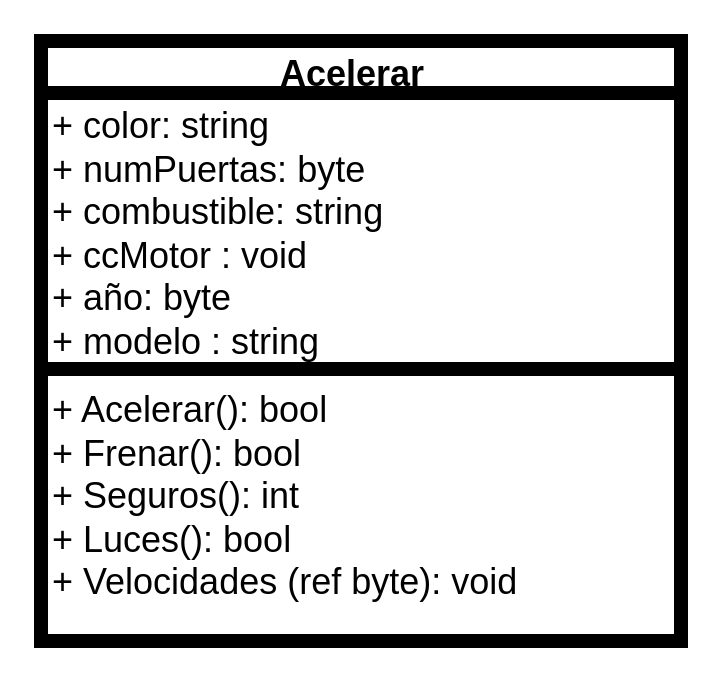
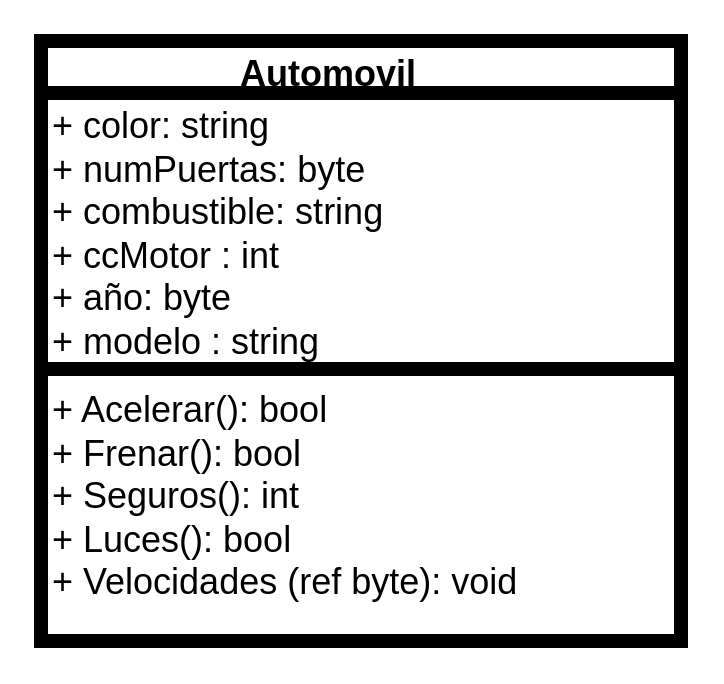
(361, 77) -> (361, 77)
(237, 237) -> (237, 237)
